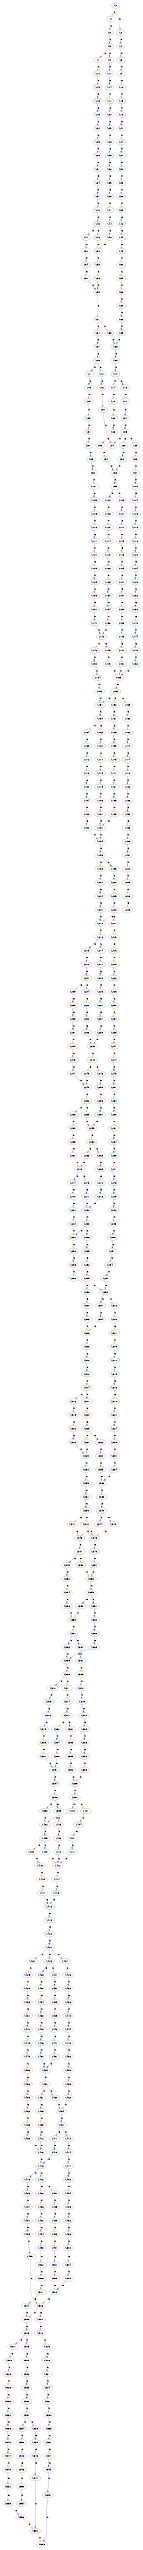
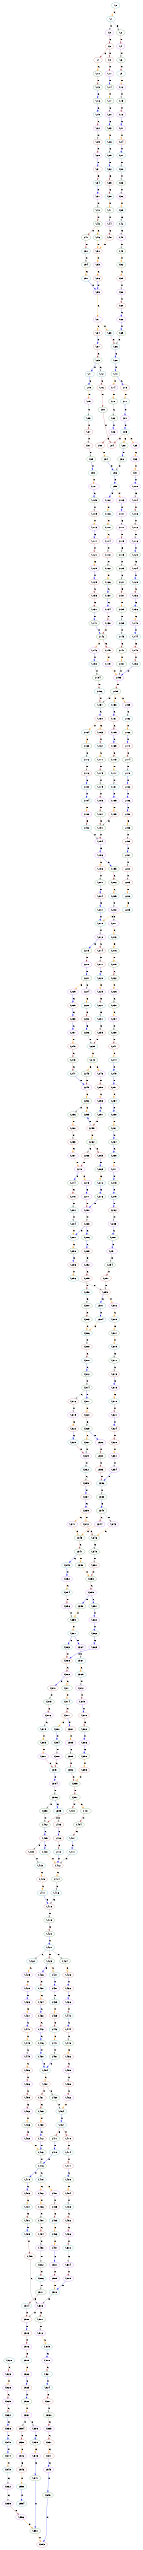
(118, 18) -> (115, 25)
(86, 1121) -> (89, 1122)
(13, 2347) -> none
